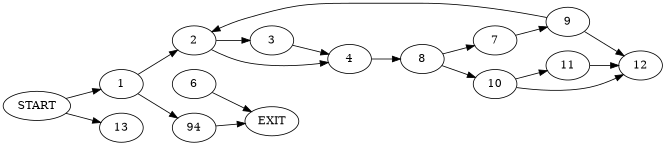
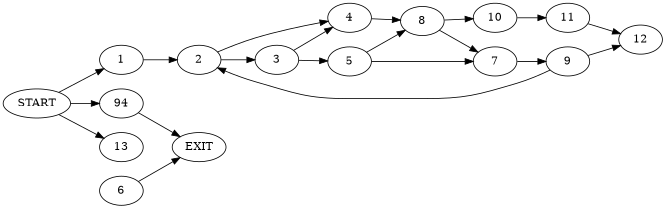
none -> (350, 61)
(567, 90) -> none
(154, 104) -> (81, 103)
